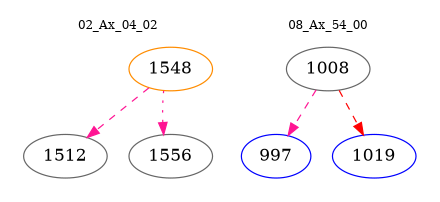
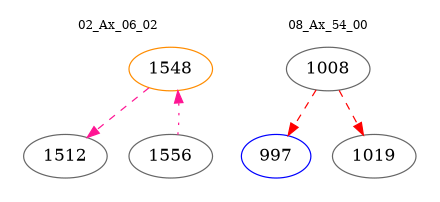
(118, 26) -> (118, 26)
(163, 107) -> (179, 119)
(305, 107) -> (305, 107)
(374, 156) -> (374, 156)
